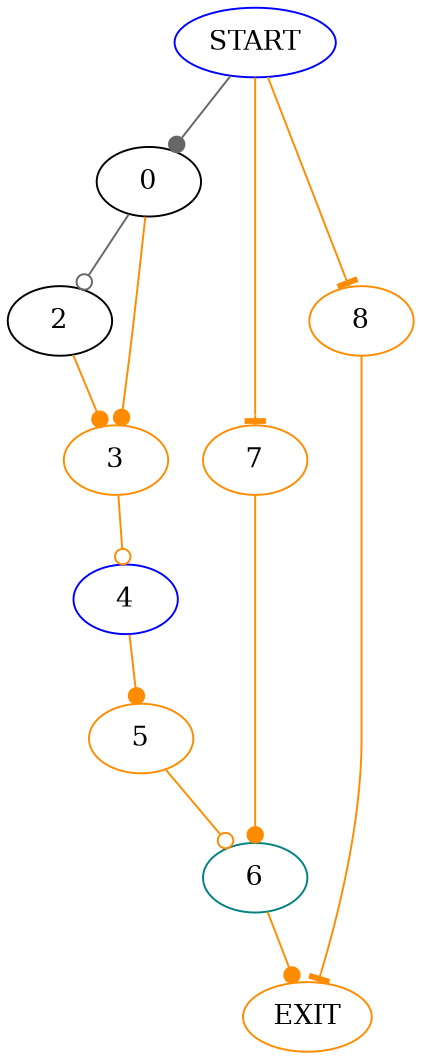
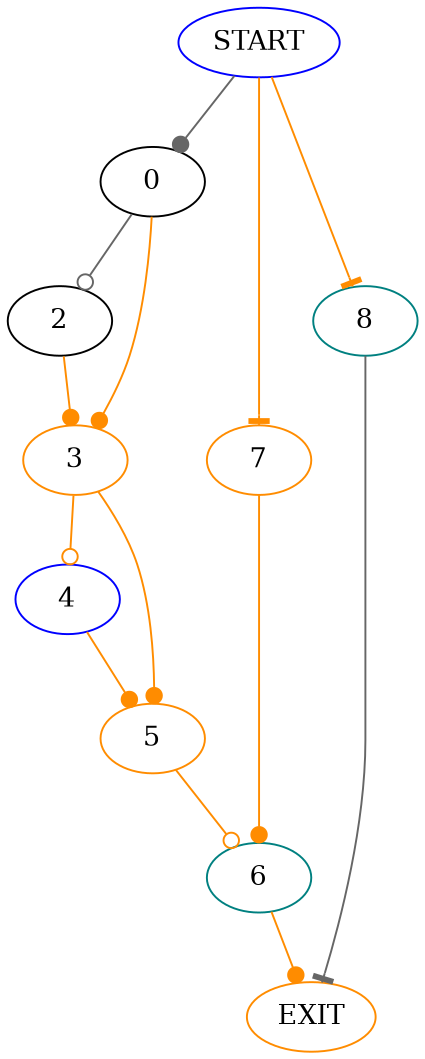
(362, 321) -> (365, 321)
none -> (143, 584)
(362, 667) -> (365, 667)
